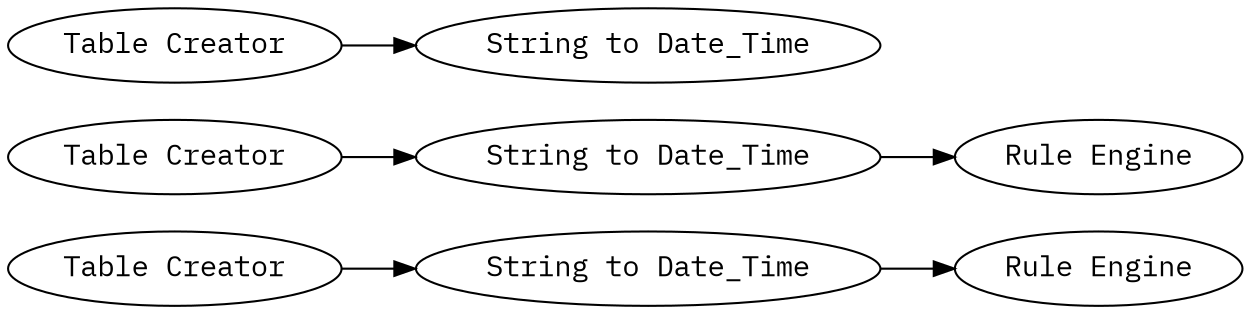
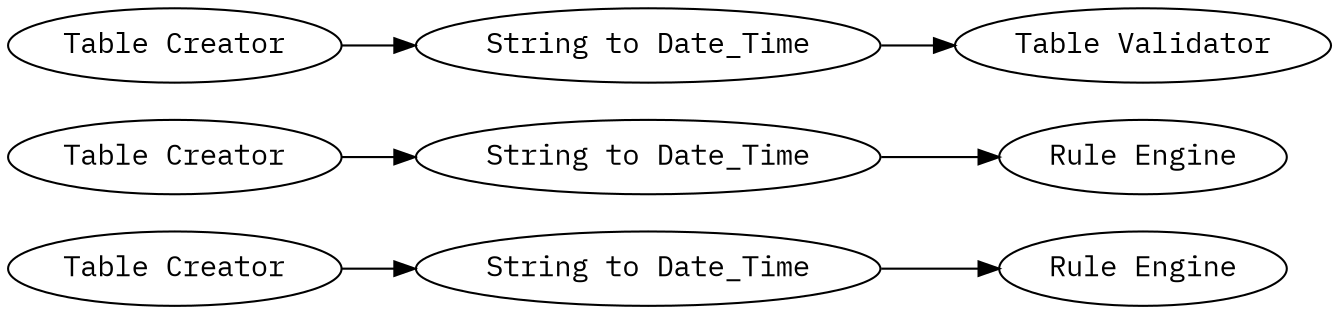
none -> (1143, 45)
